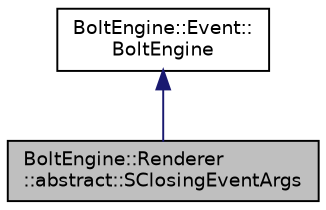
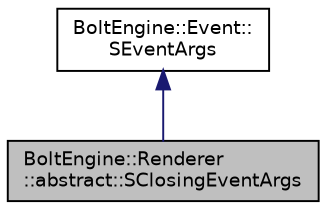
(163, 40) -> (163, 40)
